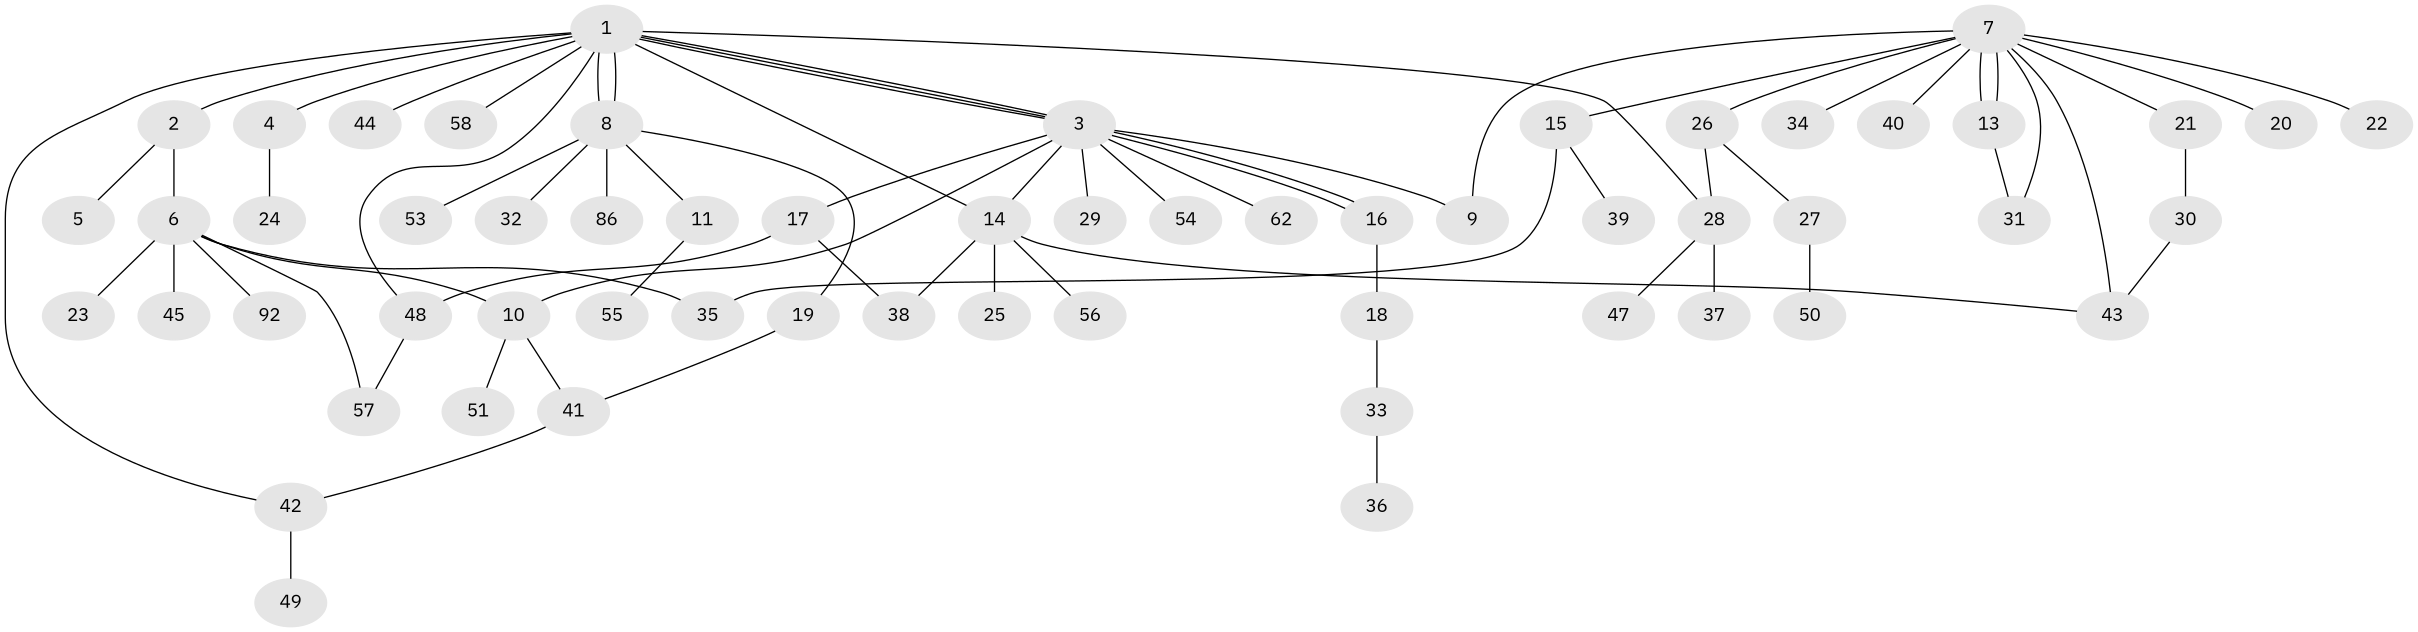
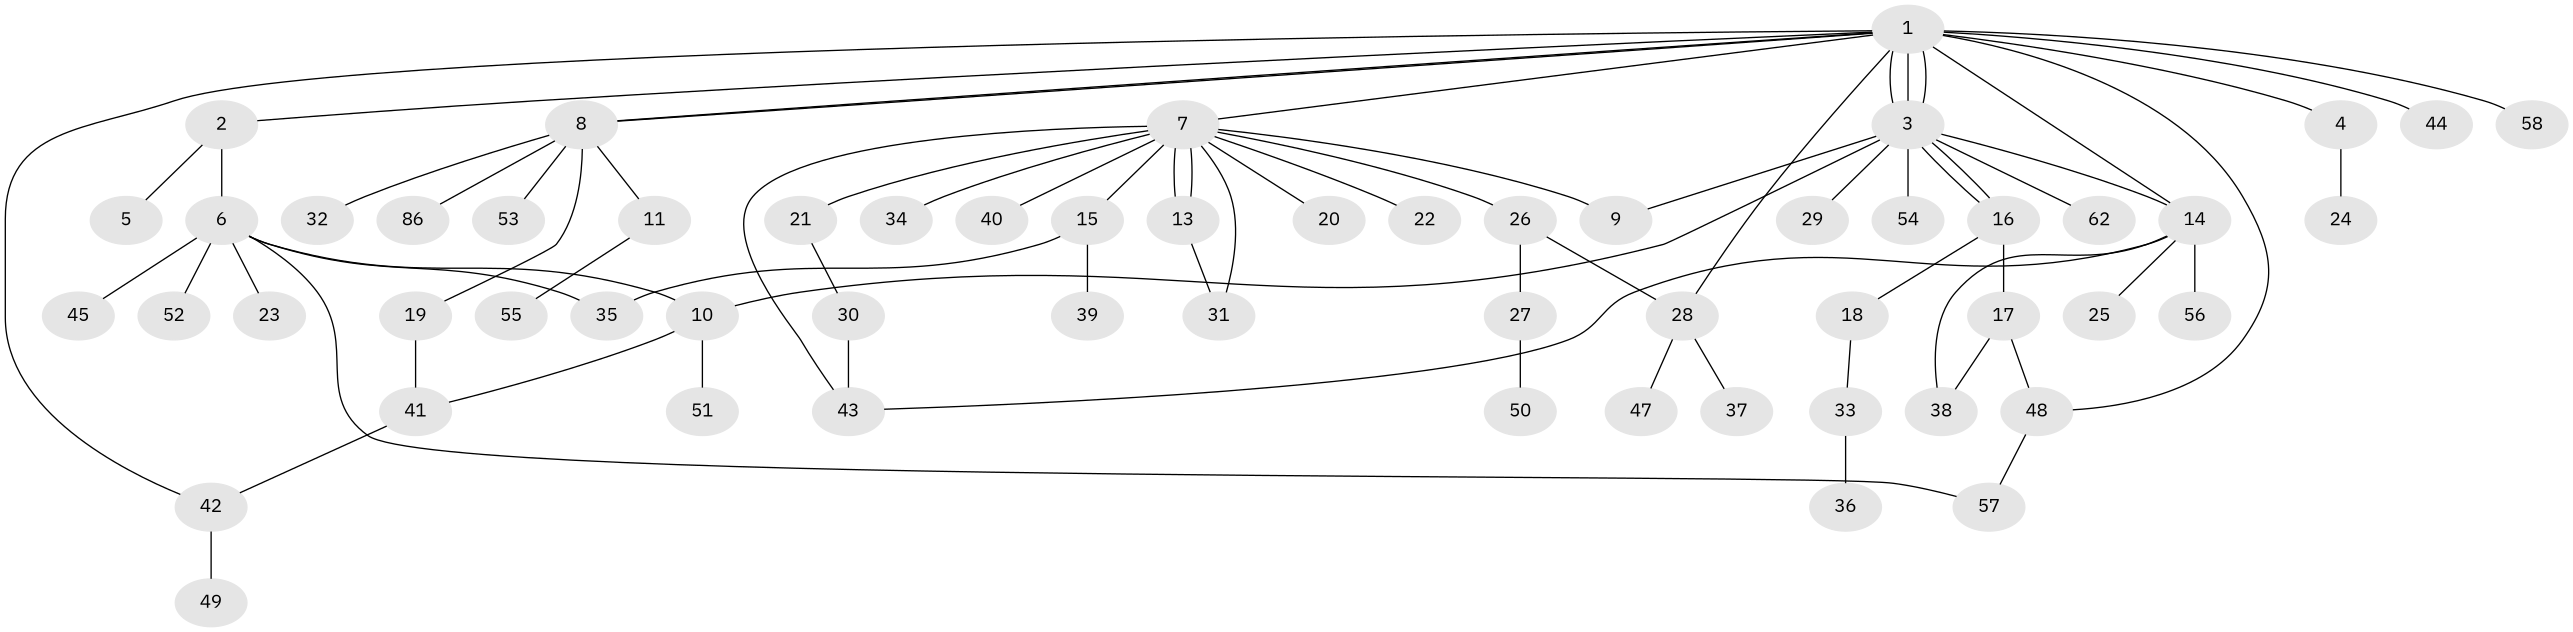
none -> (1546, 77)
(936, 168) -> (2004, 274)
(270, 316) -> (174, 316)
